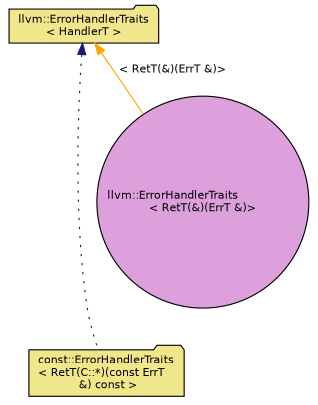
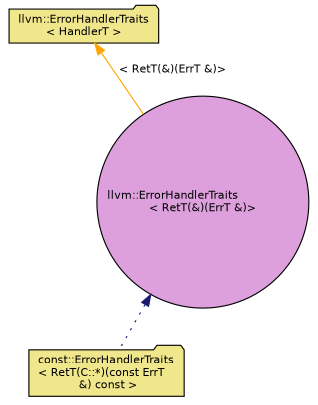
(78, 203) -> (132, 327)
